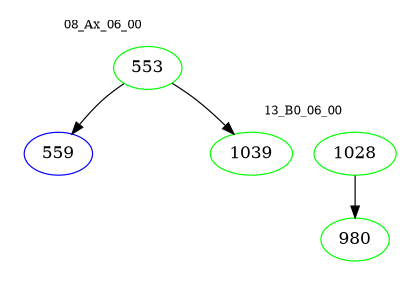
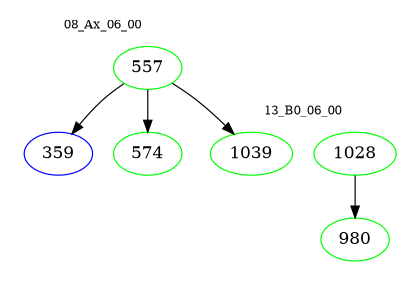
(148, 68) -> (148, 68)
(58, 154) -> (58, 154)
none -> (148, 154)
